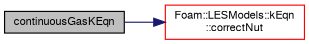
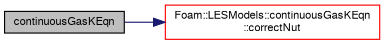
(235, 22) -> (273, 22)
